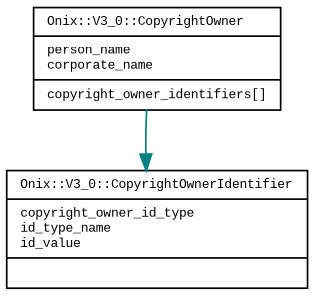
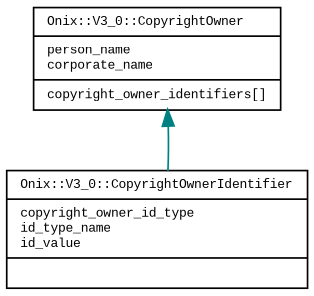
(146, 132) -> (168, 149)
